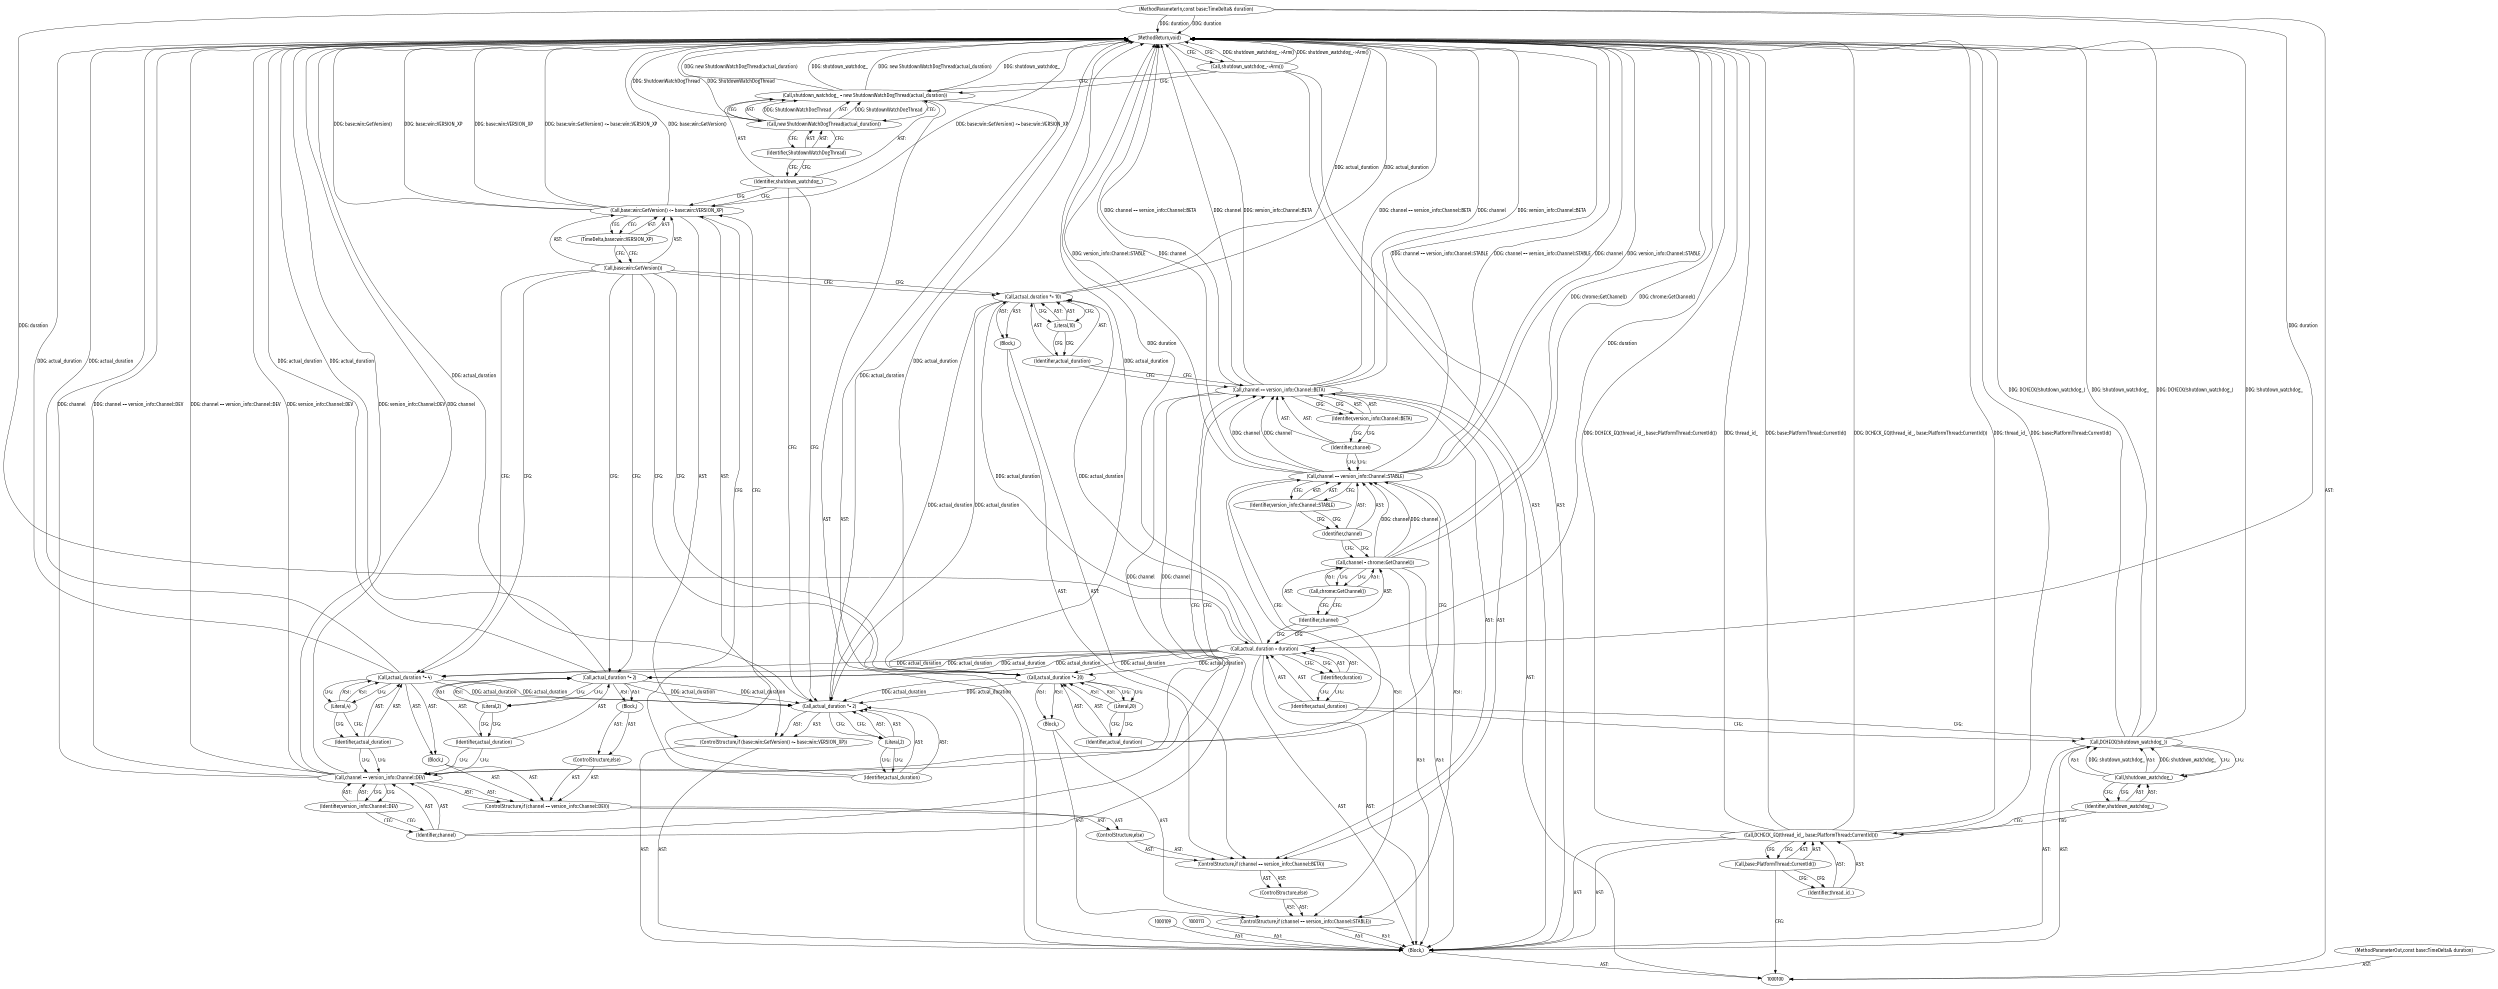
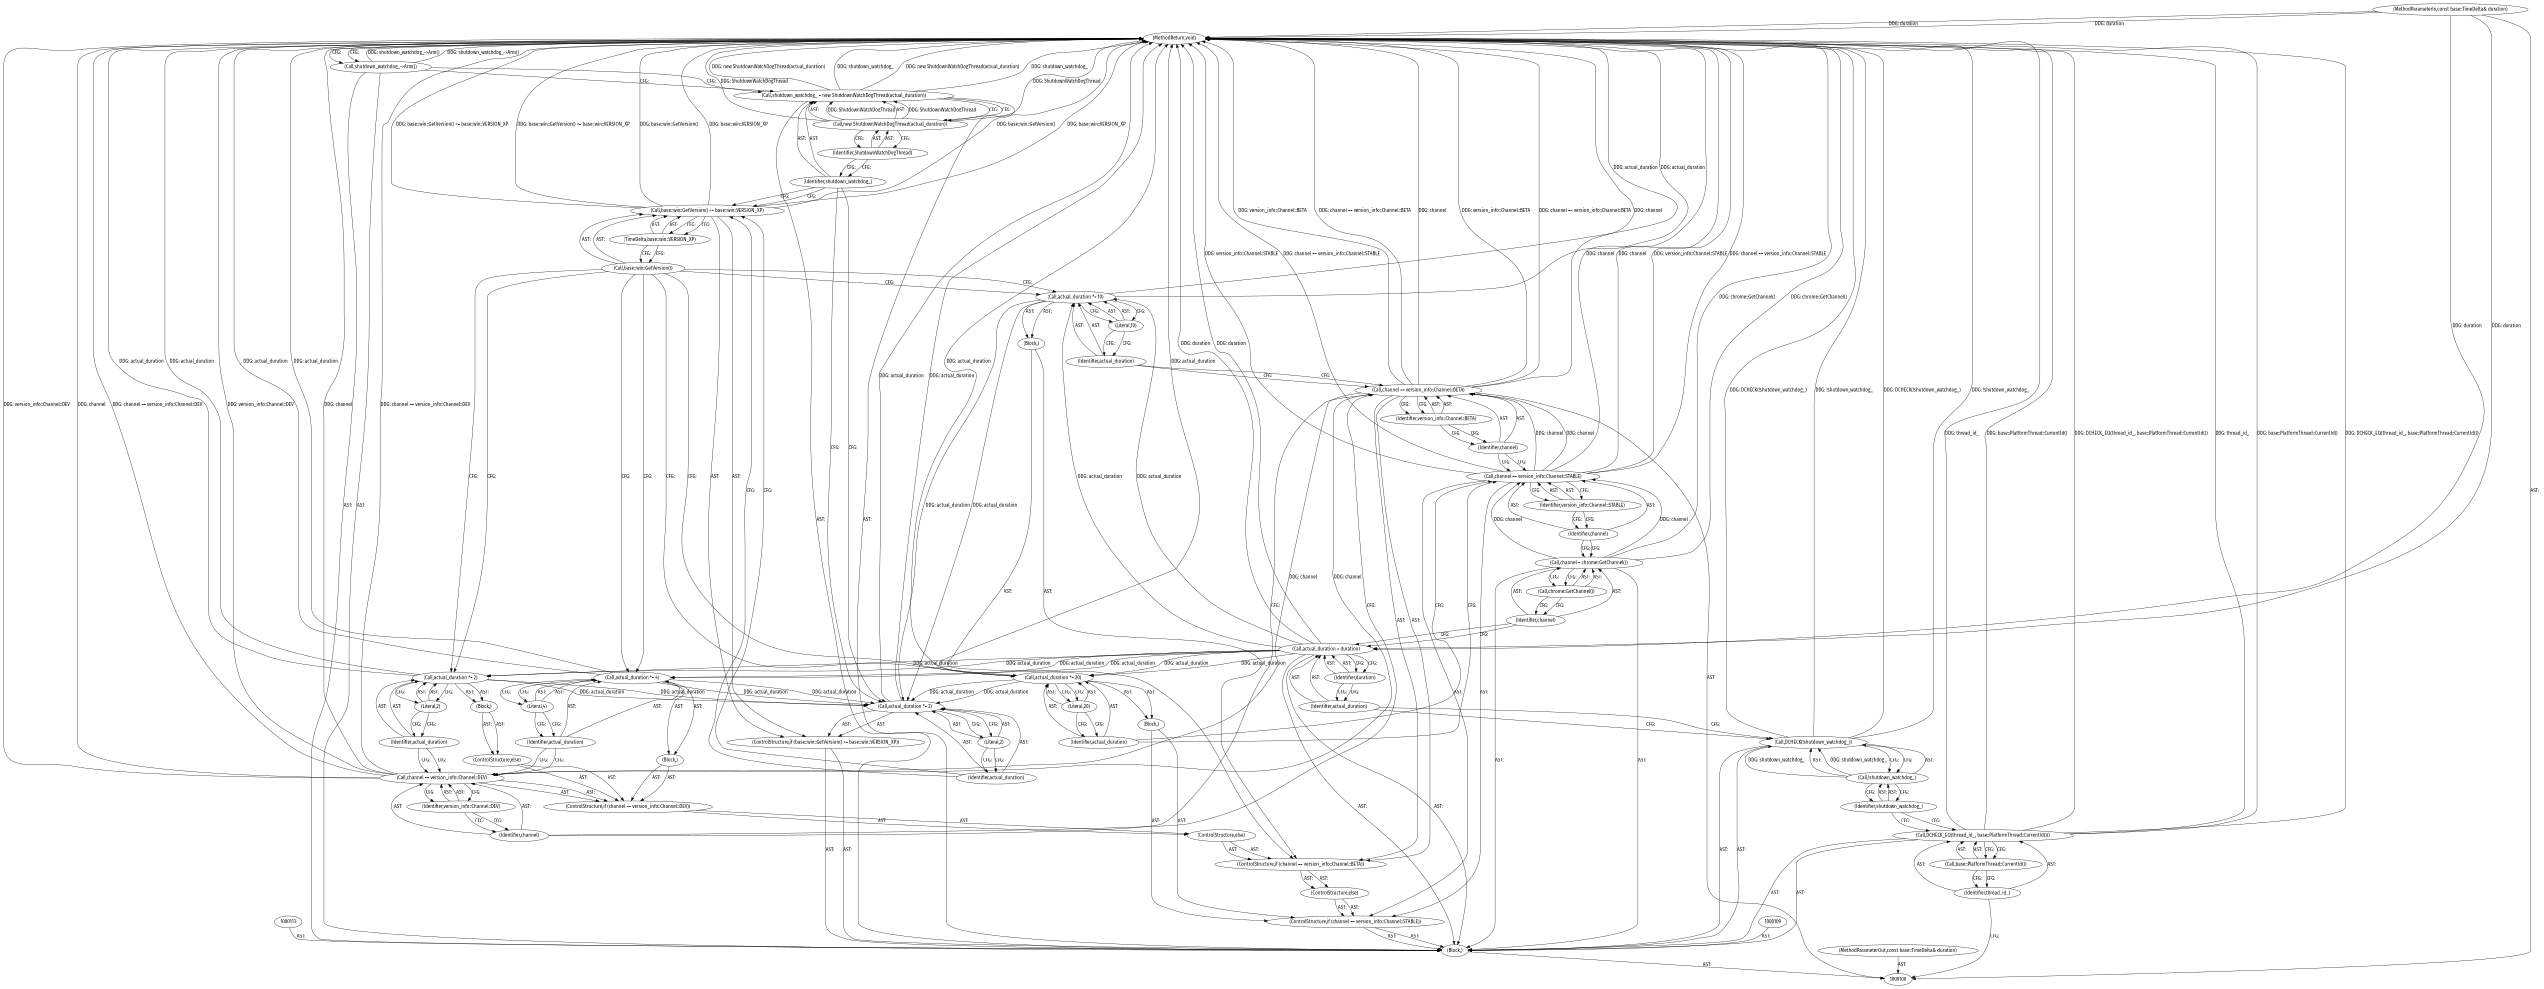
(1775, 920) -> (1977, 960)
